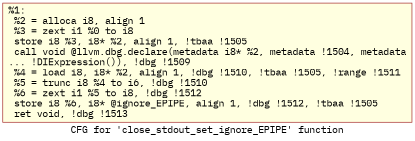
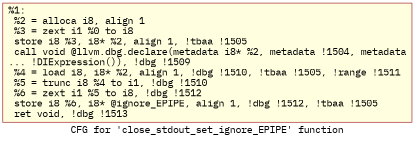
(108, 83) -> (108, 83)
